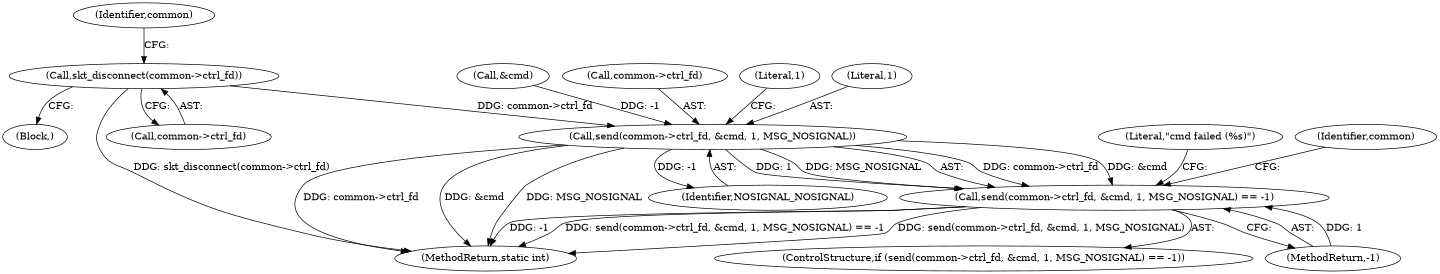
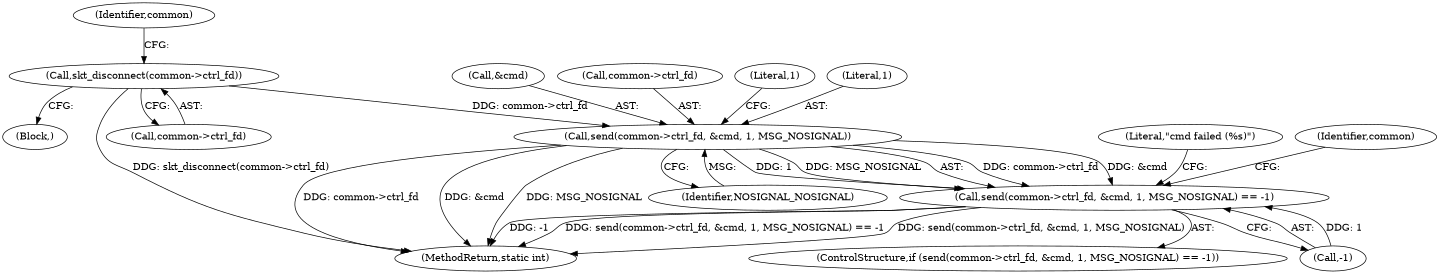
(640, 107) -> (629, 107)
(677, 167) -> (678, 167)
(727, 167) -> (724, 167)
(1333, 258) -> (1333, 258)
